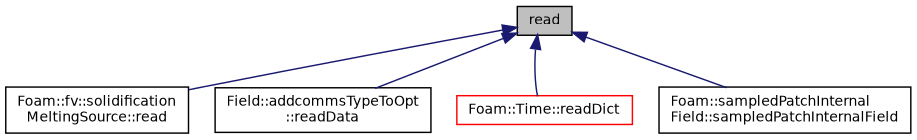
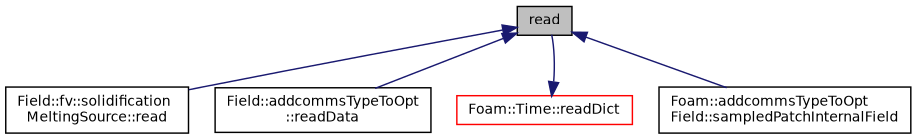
(535, 73) -> (554, 58)
(97, 110) -> (97, 110)
(785, 110) -> (785, 110)
